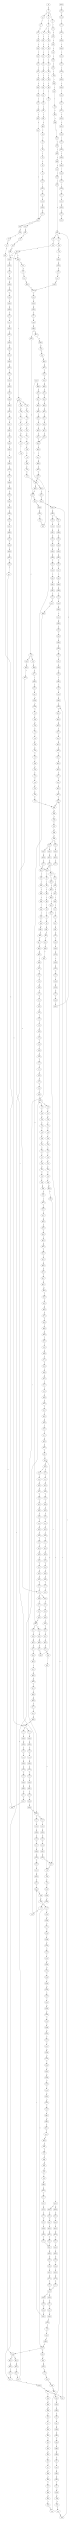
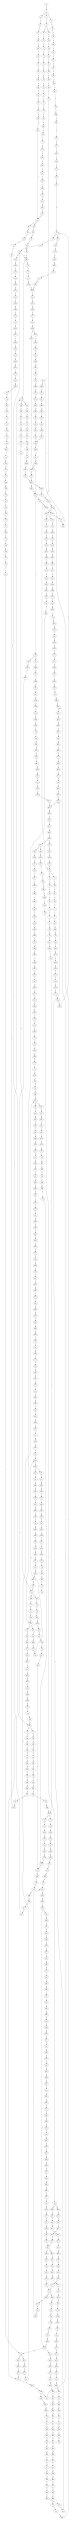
none -> (52, 2254)
